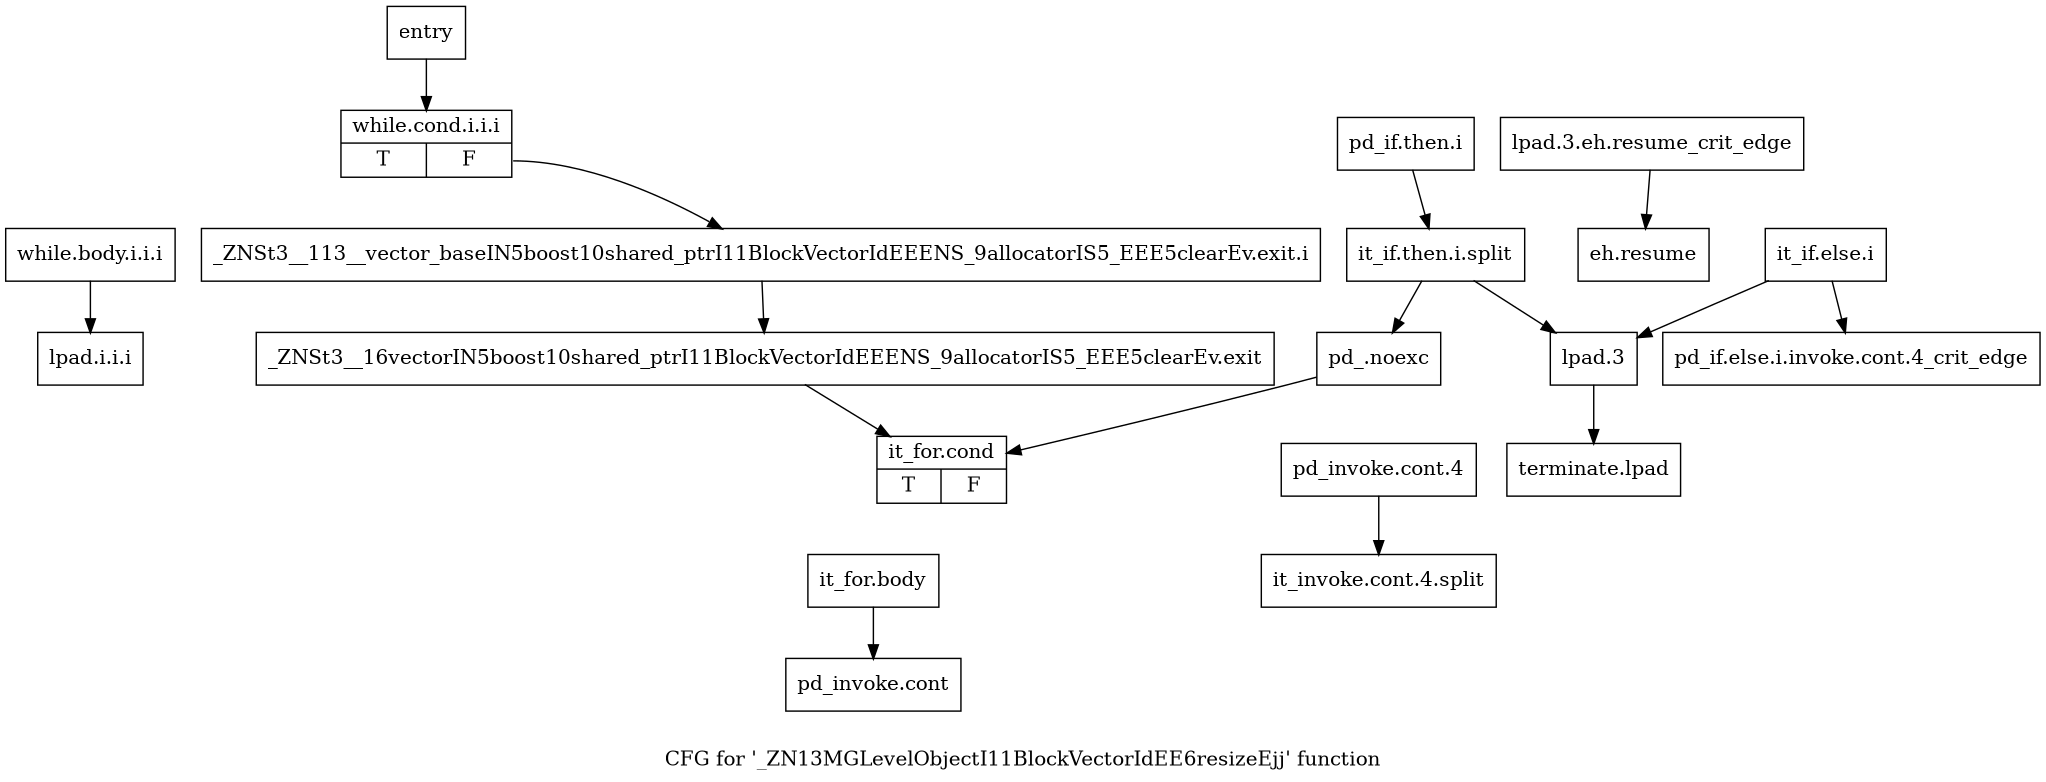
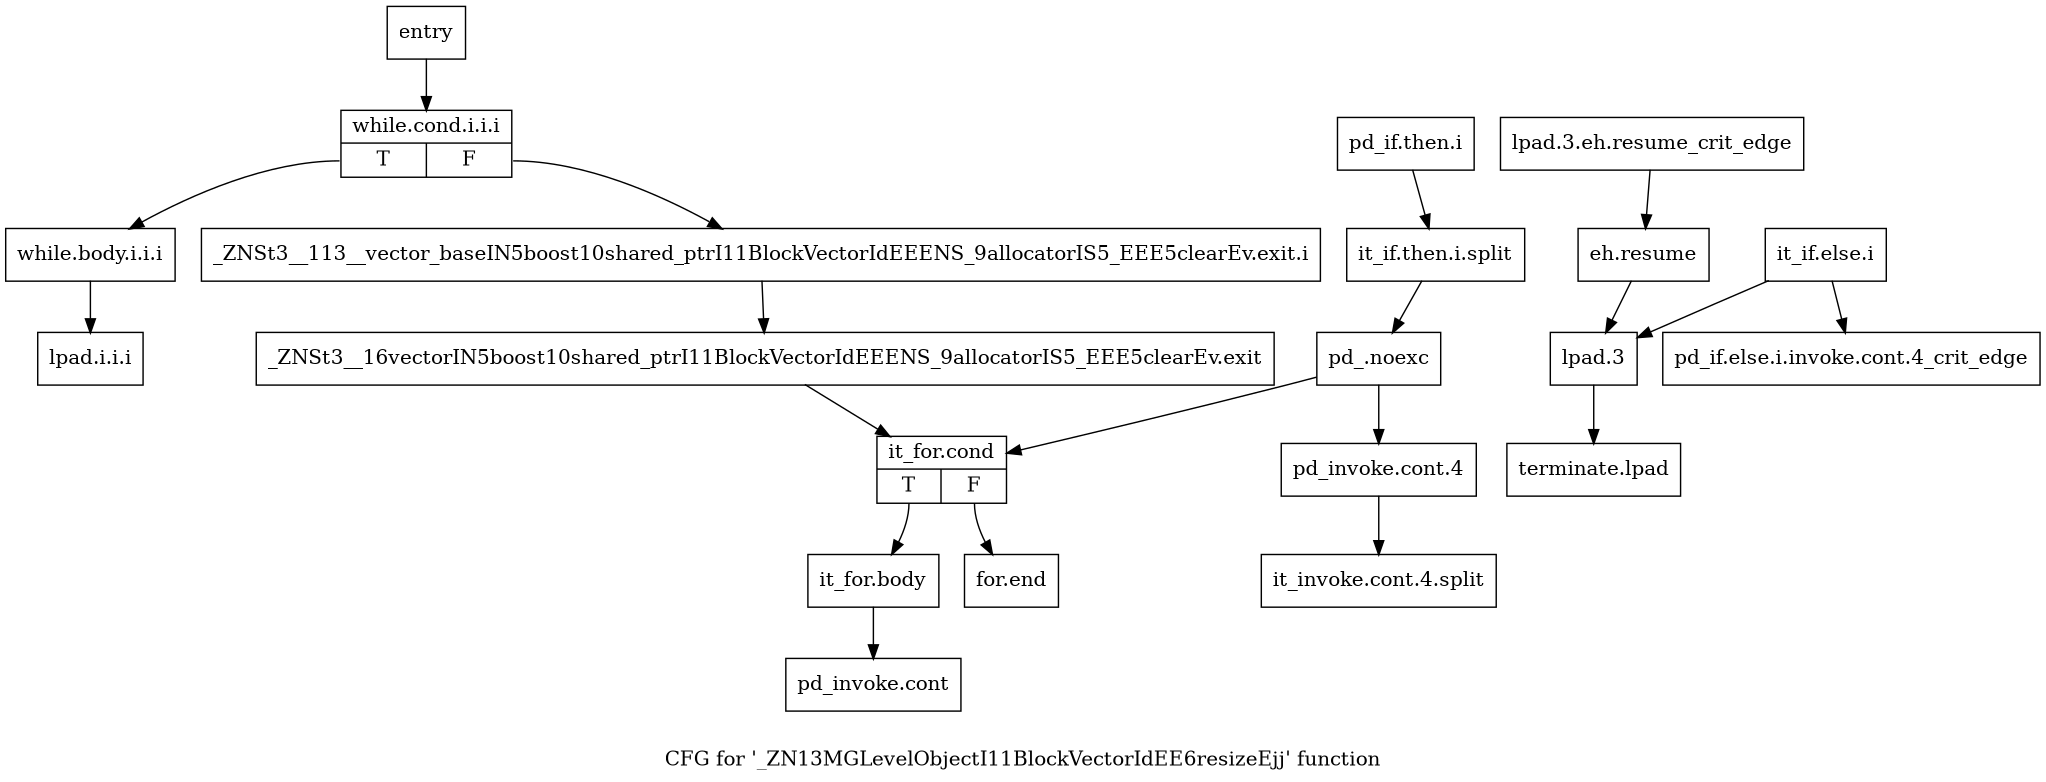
none -> (237, 180)
(1509, 303) -> (1622, 300)
none -> (1379, 407)
none -> (906, 523)
none -> (1011, 581)
